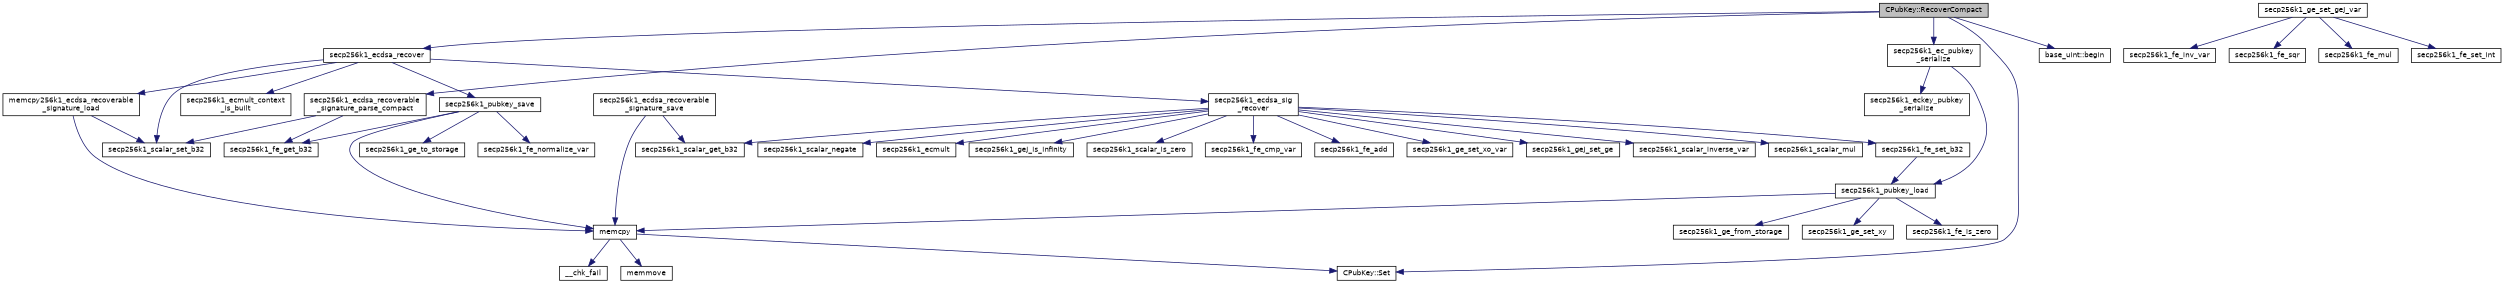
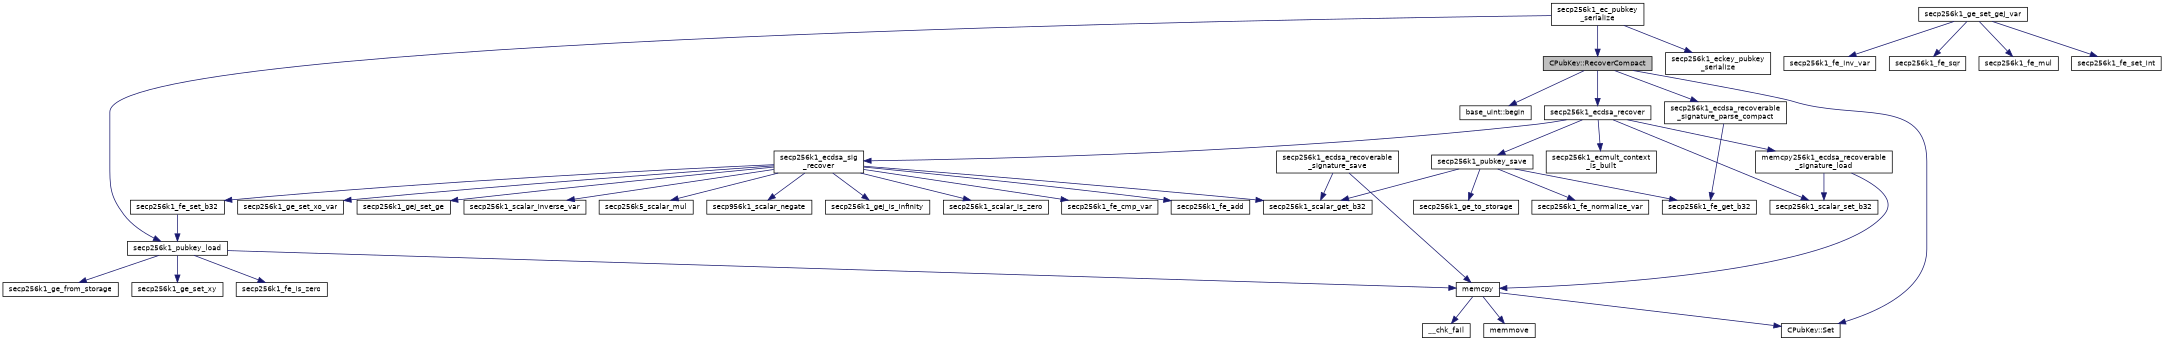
(1934, 27) -> (1598, 37)
(255, 129) -> none
(810, 150) -> (759, 207)
(916, 150) -> none
(1815, 150) -> (646, 207)
(404, 187) -> (1404, 184)
